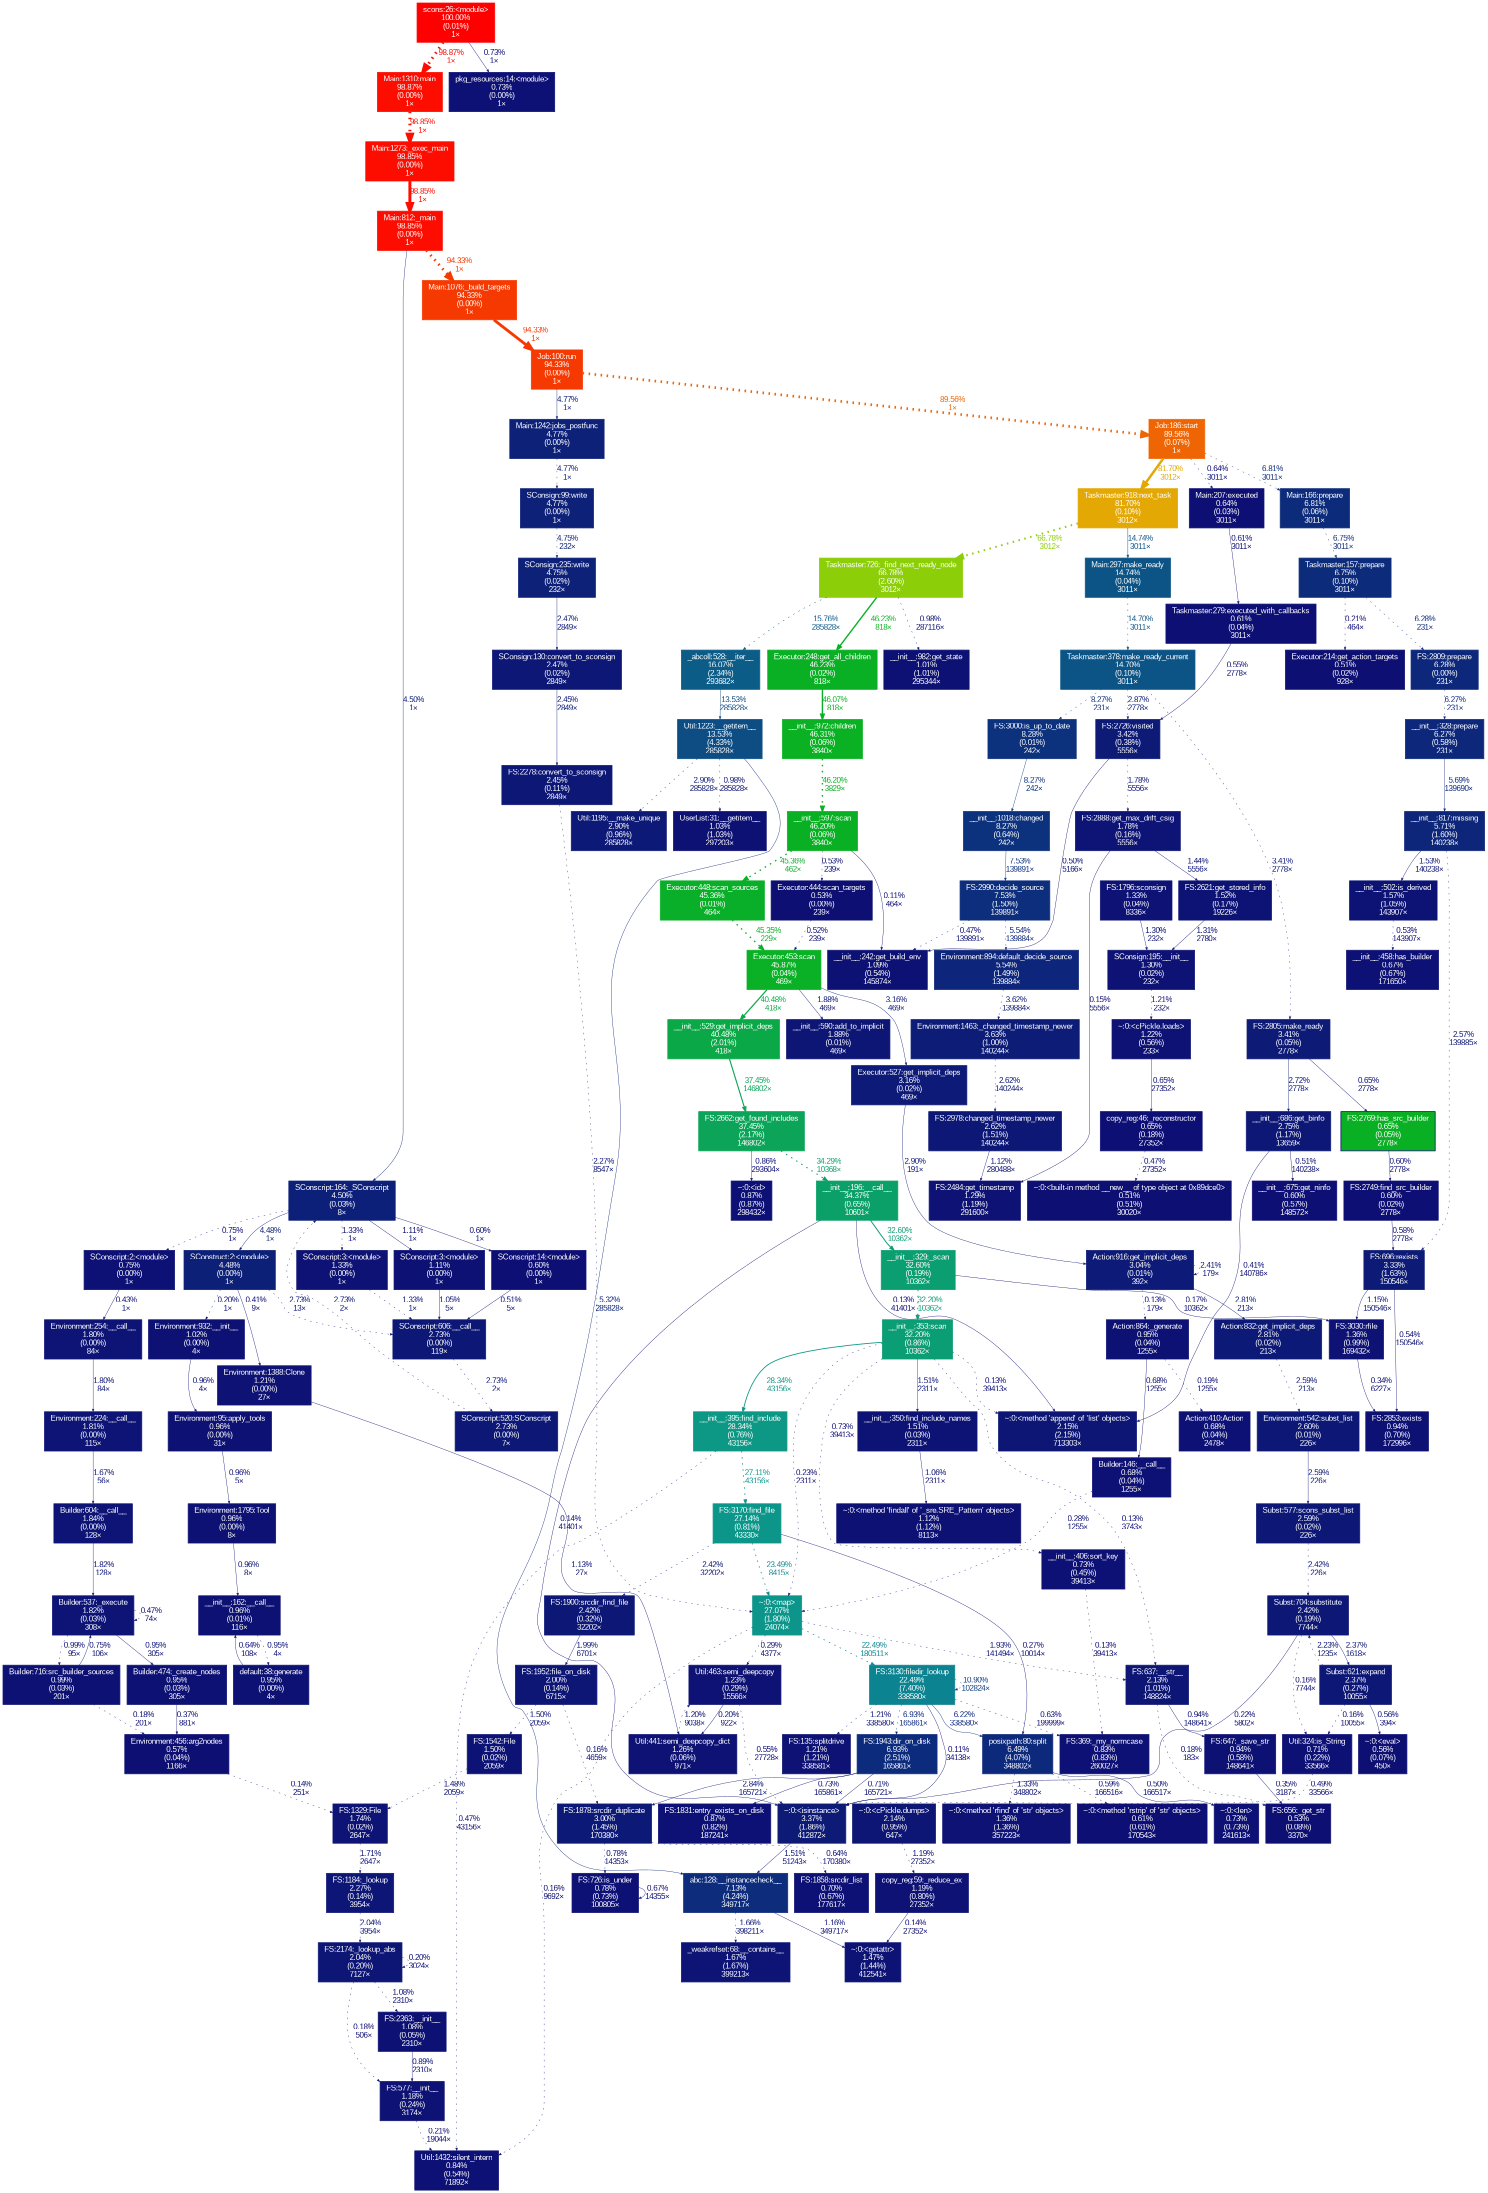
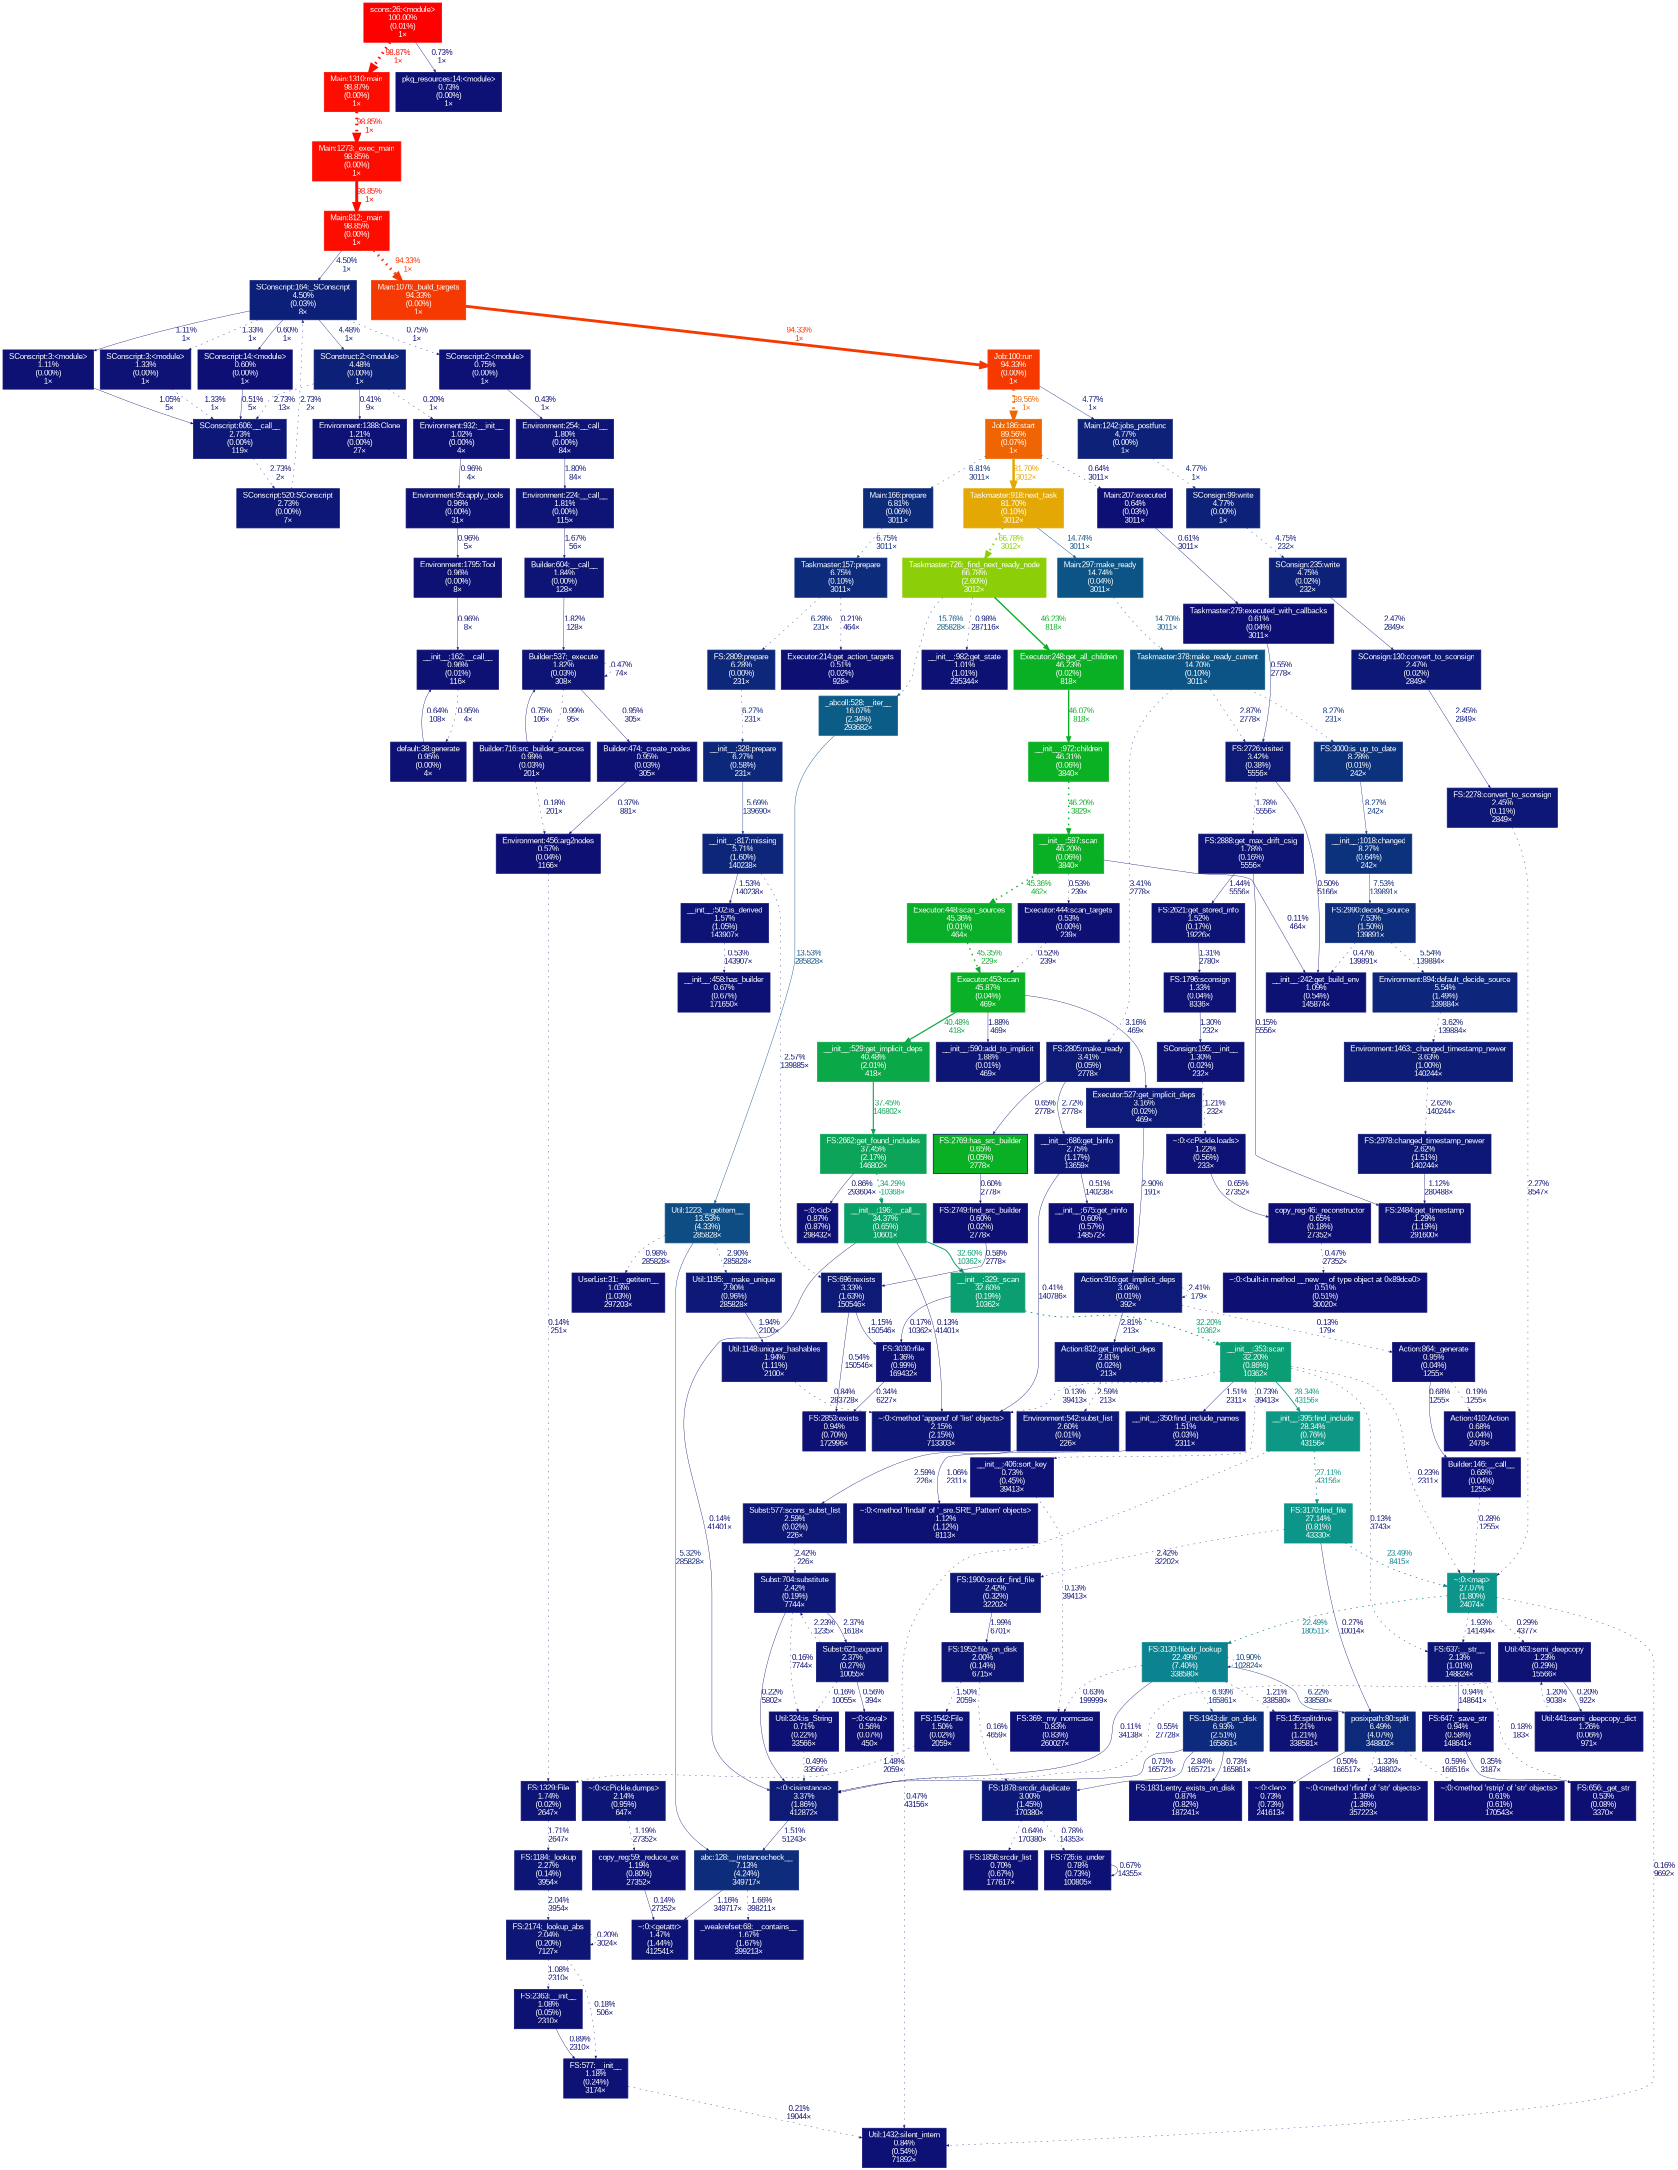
(1189, 934) -> (1199, 956)
none -> (775, 1362)
(566, 1518) -> none
